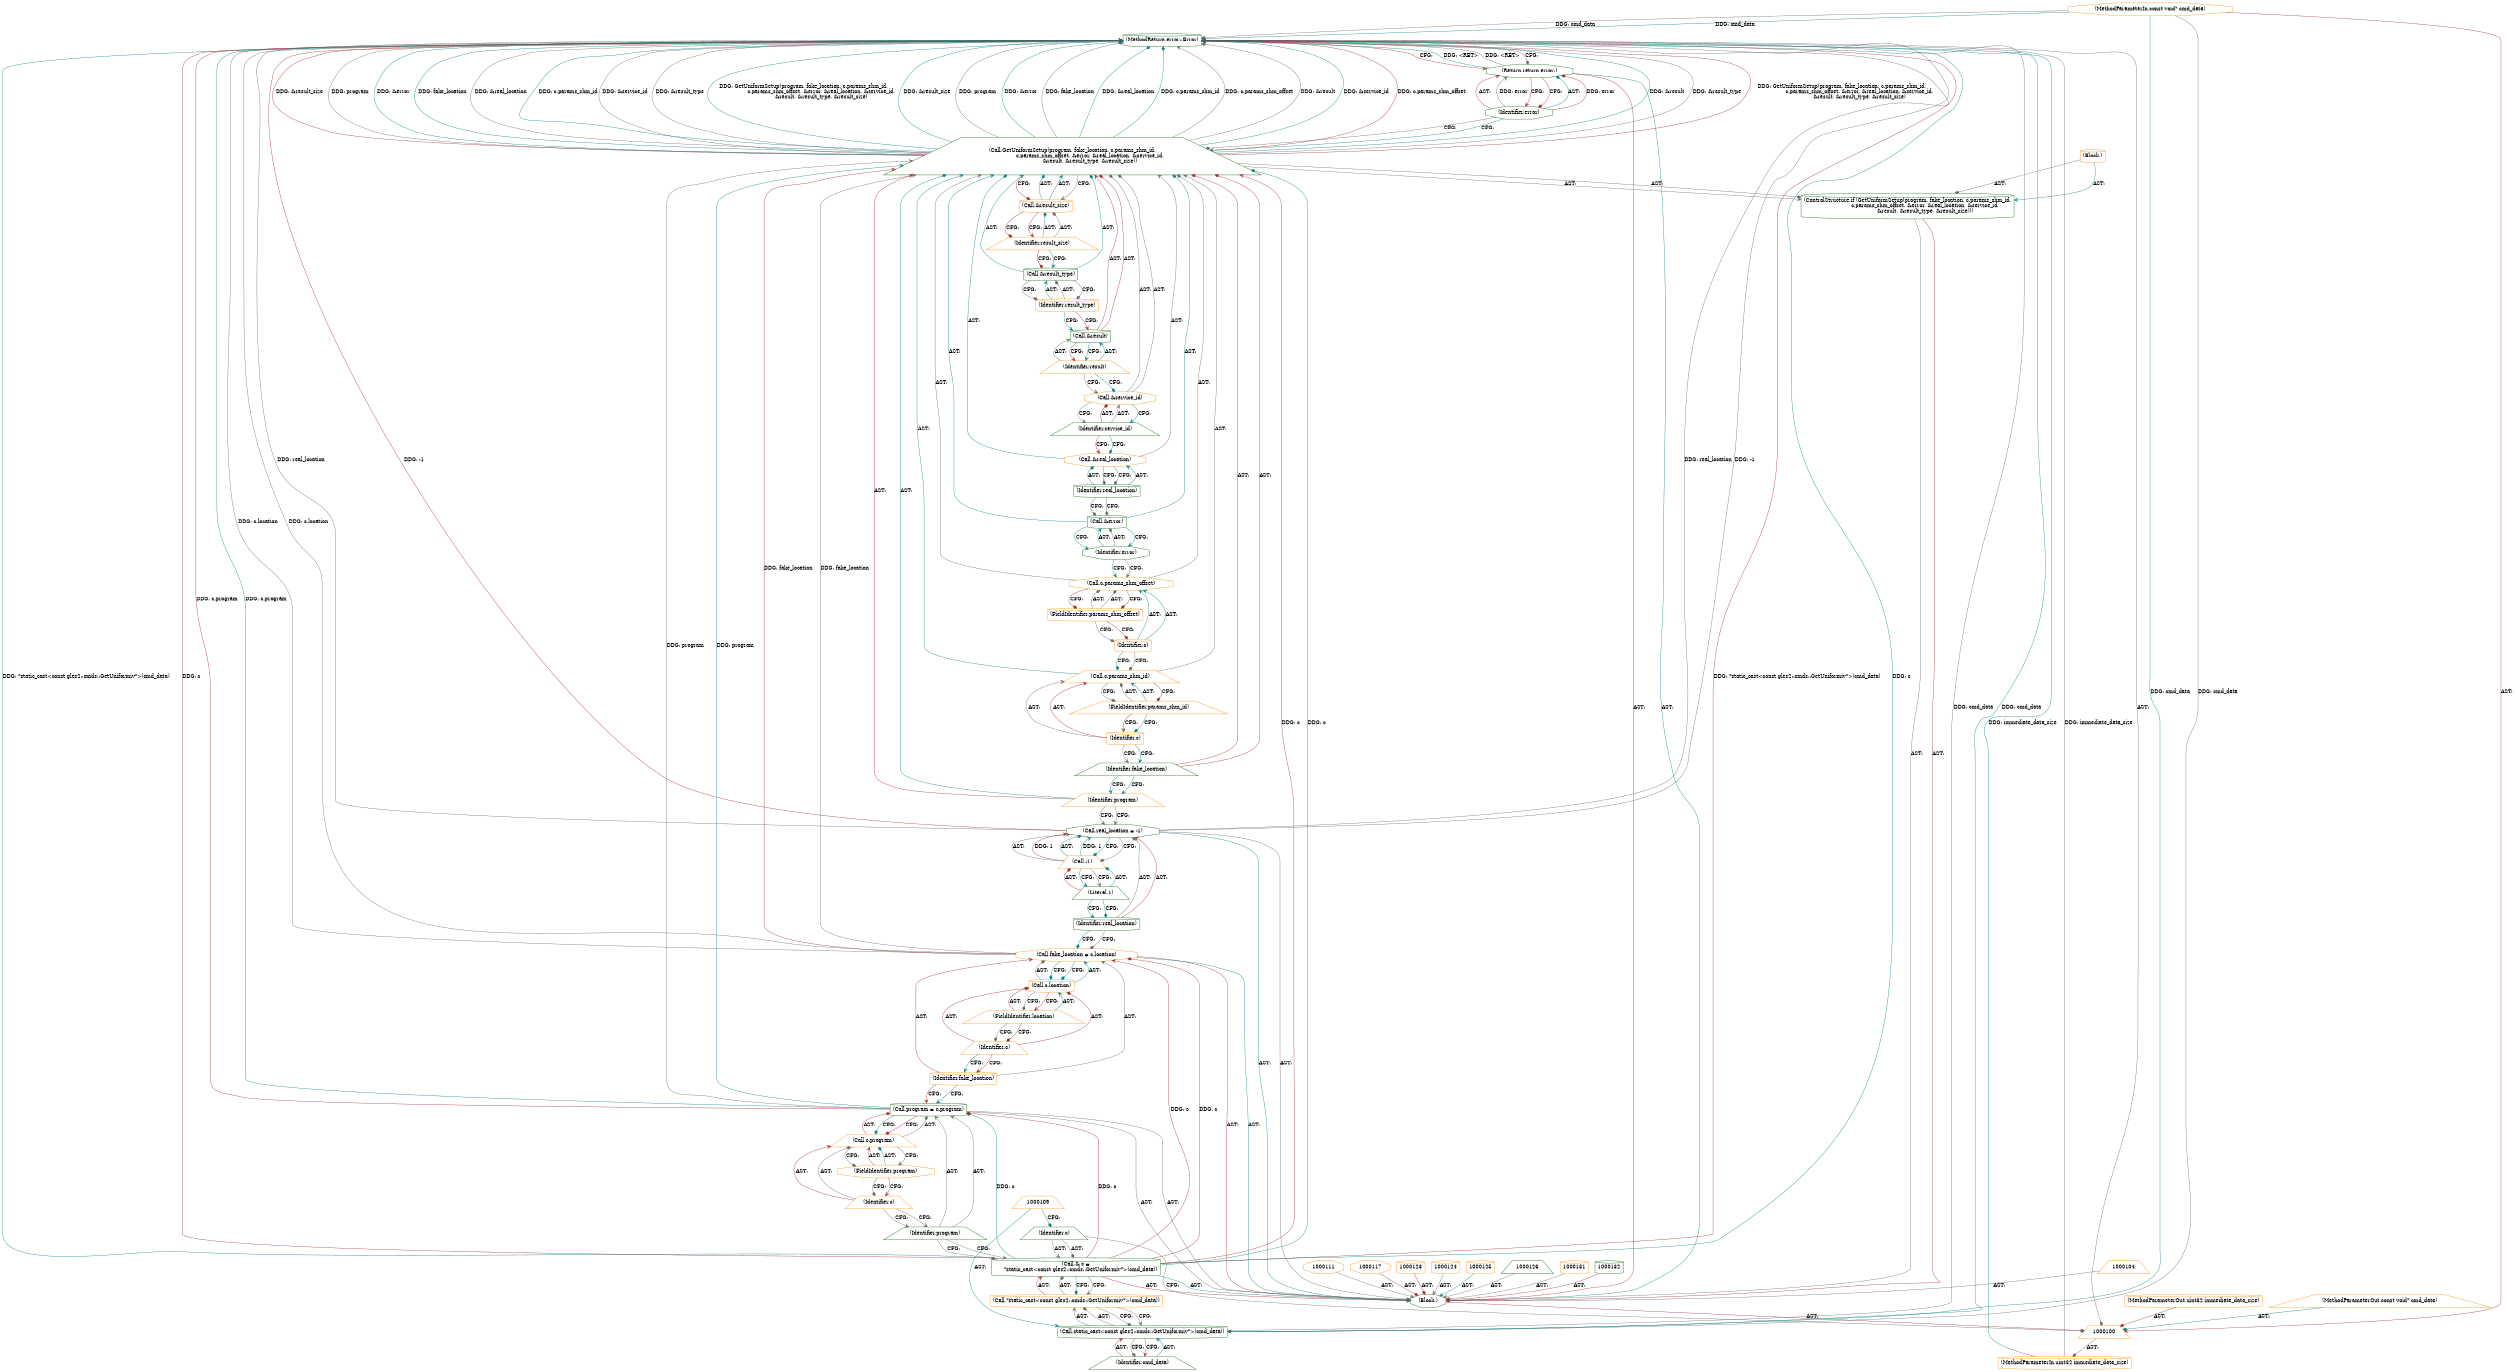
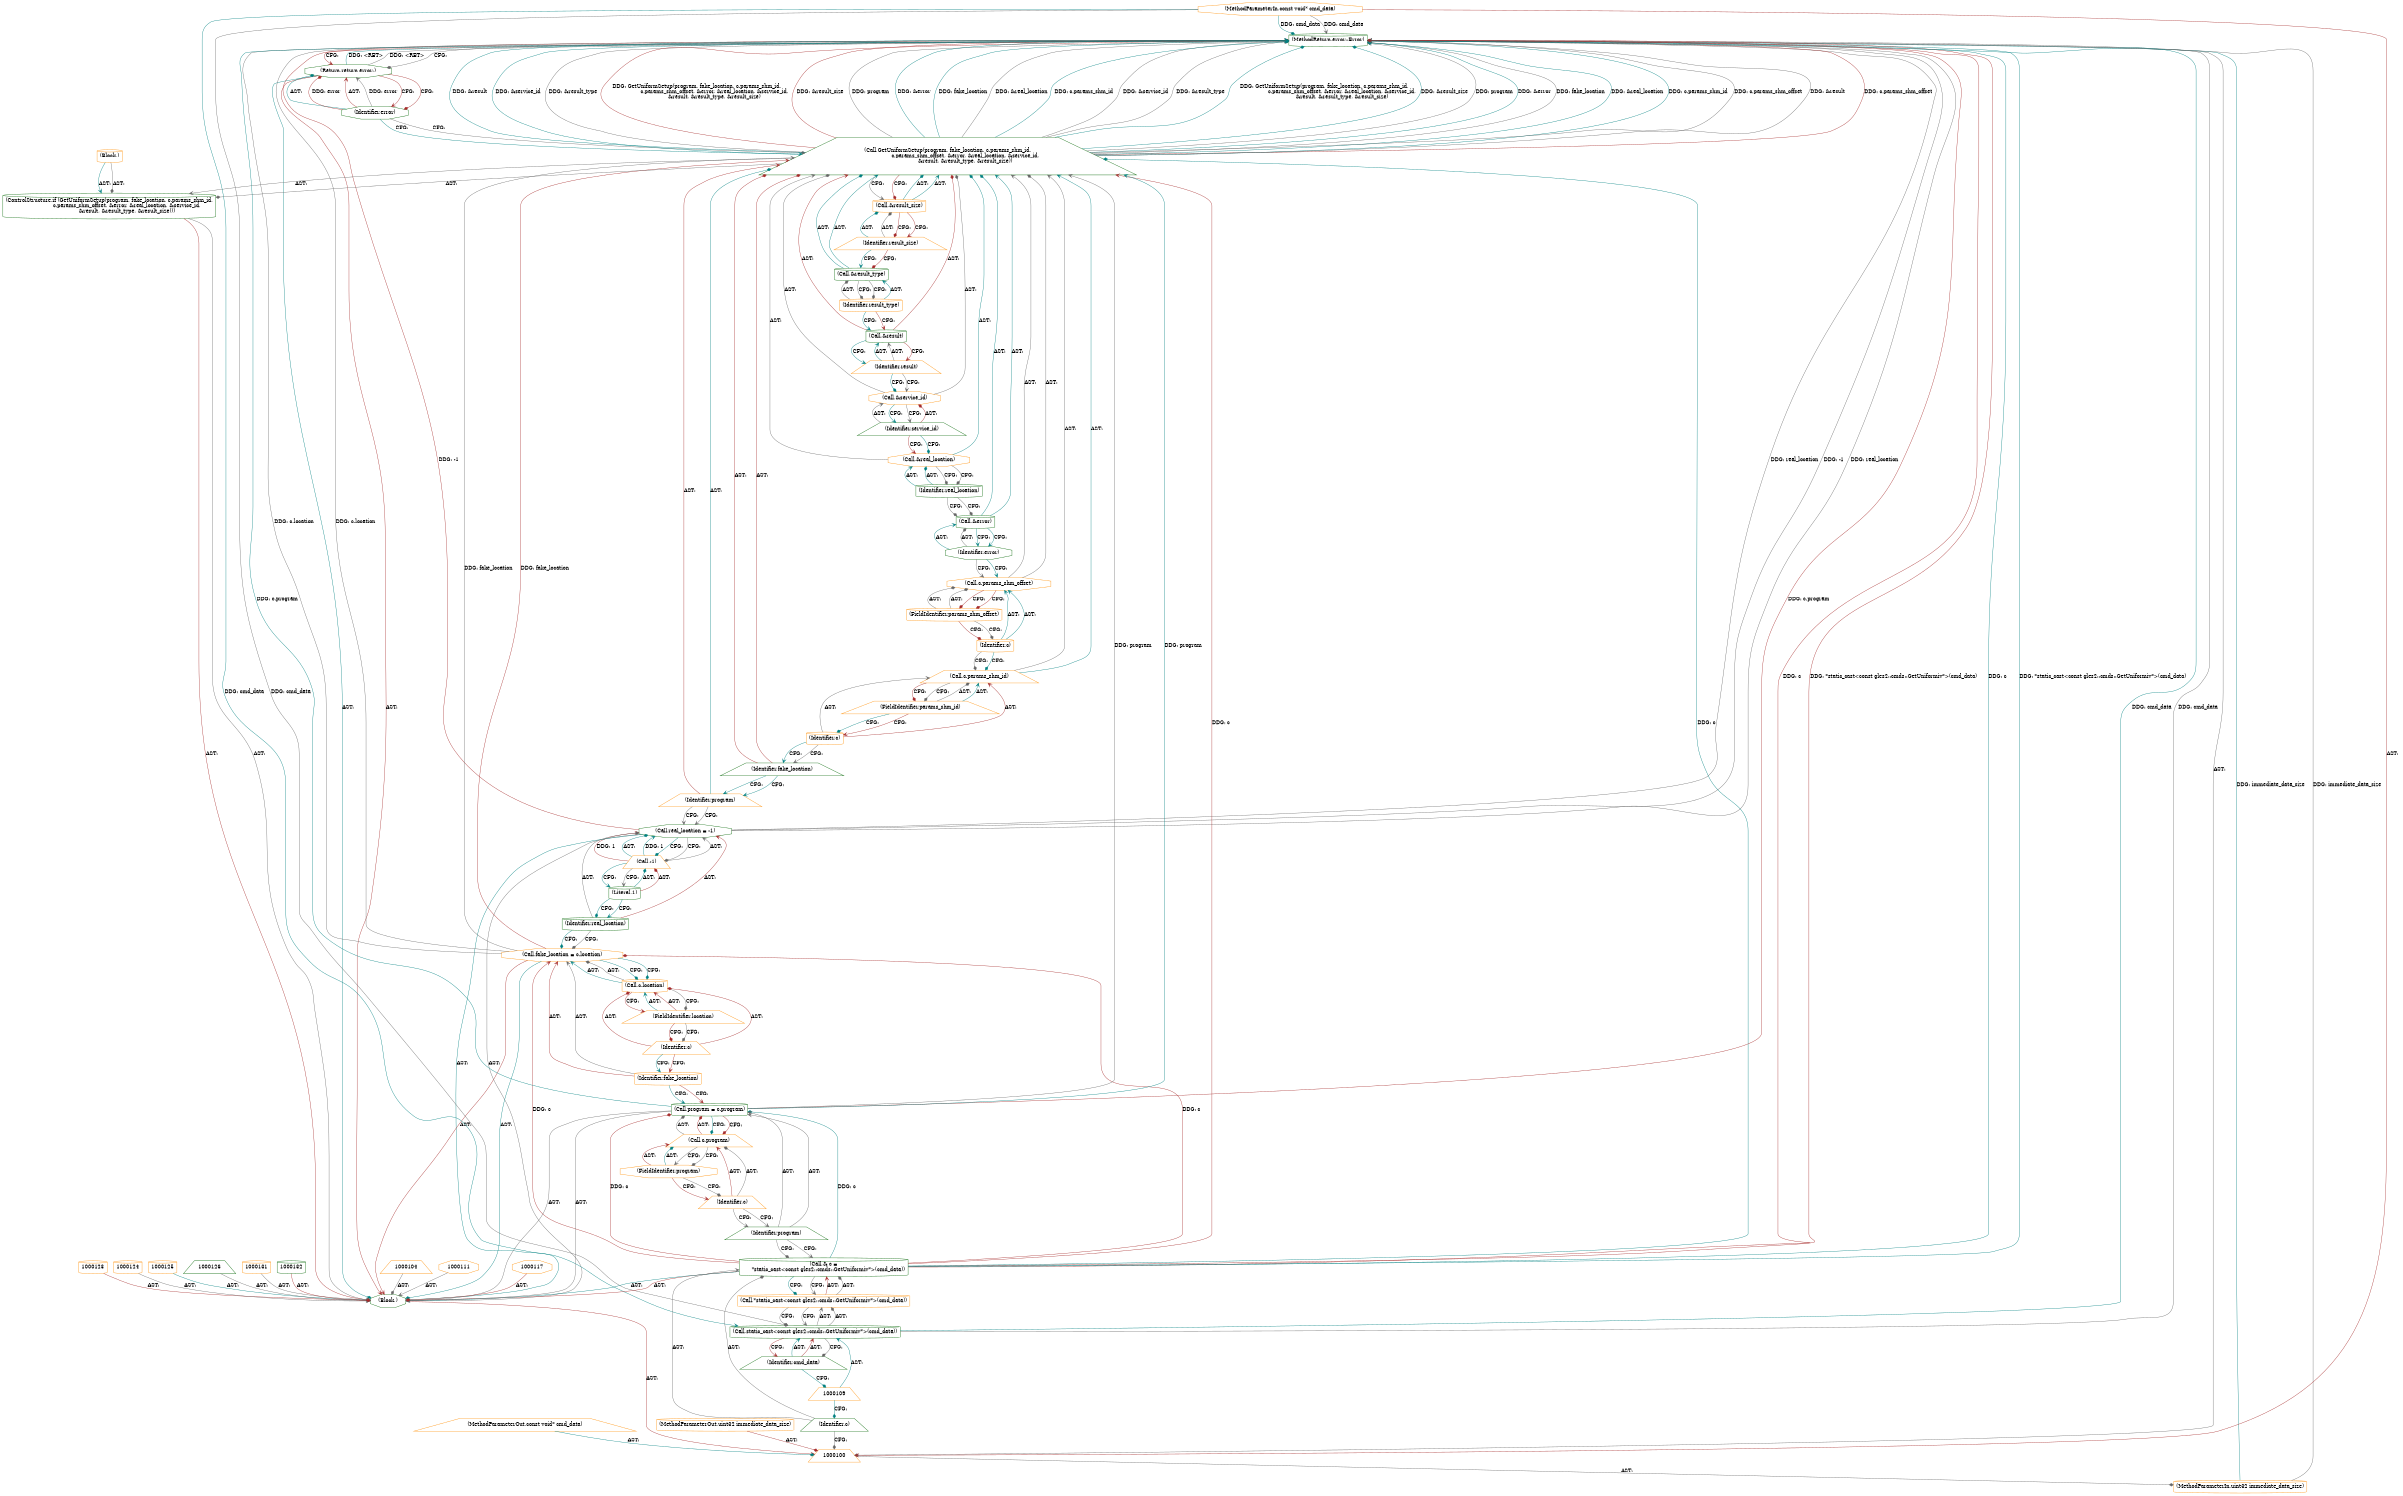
(1101, 893) -> (625, 893)
none -> (812, 1377)
